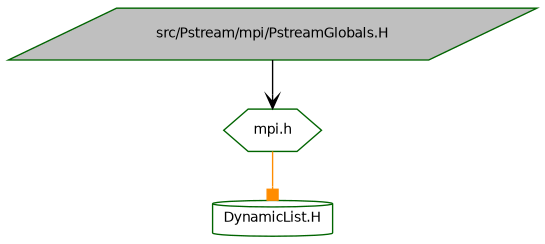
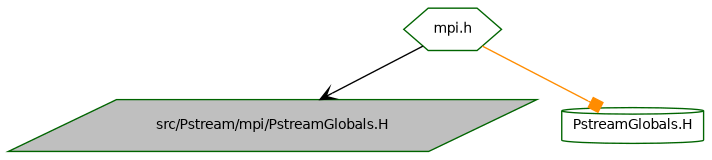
(273, 77) -> (378, 70)
(273, 218) -> (633, 126)
